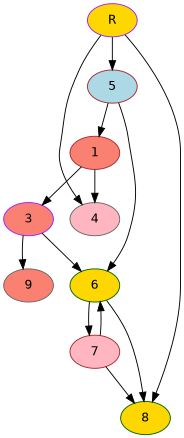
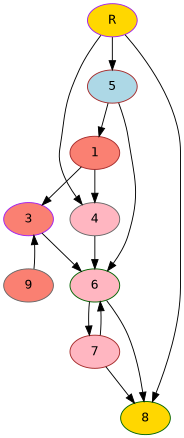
(22, 248) -> (35, 257)
none -> (95, 248)
(95, 285) -> (95, 285)
